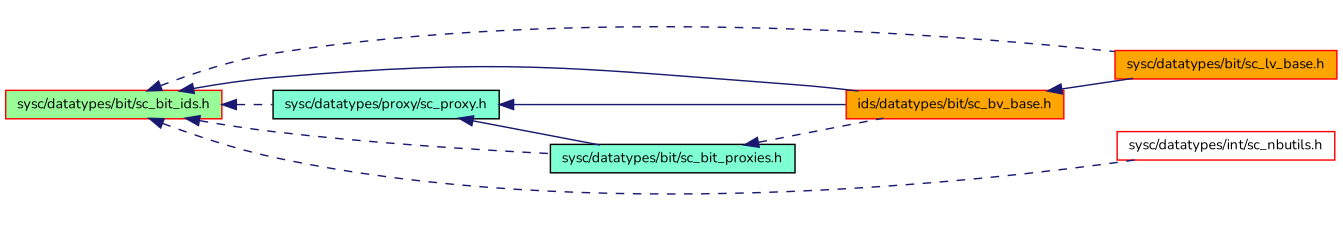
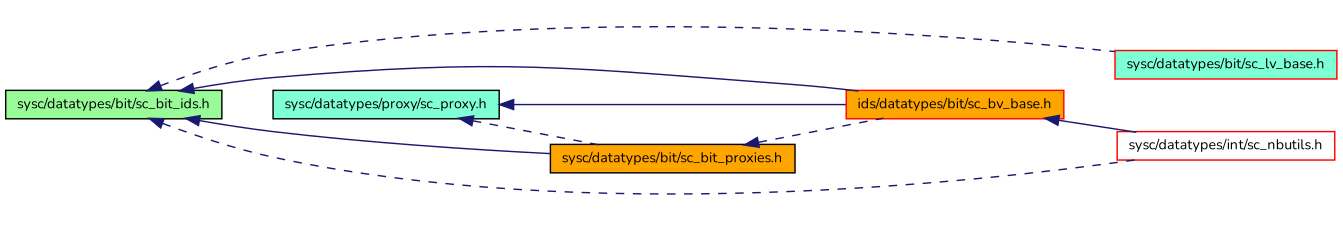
(1226, 65) -> (1226, 65)
(1098, 84) -> (1098, 126)
(114, 105) -> (114, 105)
(255, 105) -> none
(536, 133) -> (536, 133)
(375, 142) -> (375, 142)
(673, 159) -> (673, 159)
